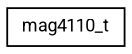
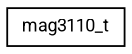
(66, 27) -> (66, 27)
